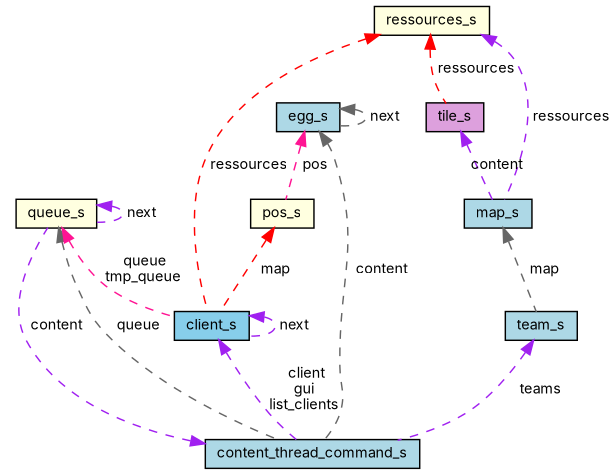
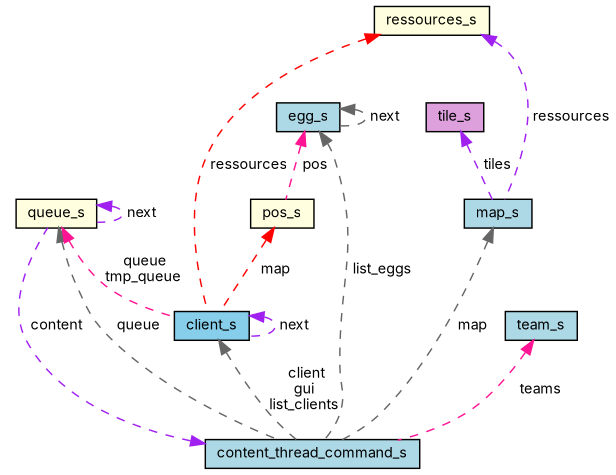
(434, 78) -> none
(495, 165) -> (495, 165)
(380, 270) -> (380, 270)
(522, 277) -> (429, 353)
(258, 399) -> (258, 399)
(471, 410) -> (471, 410)
